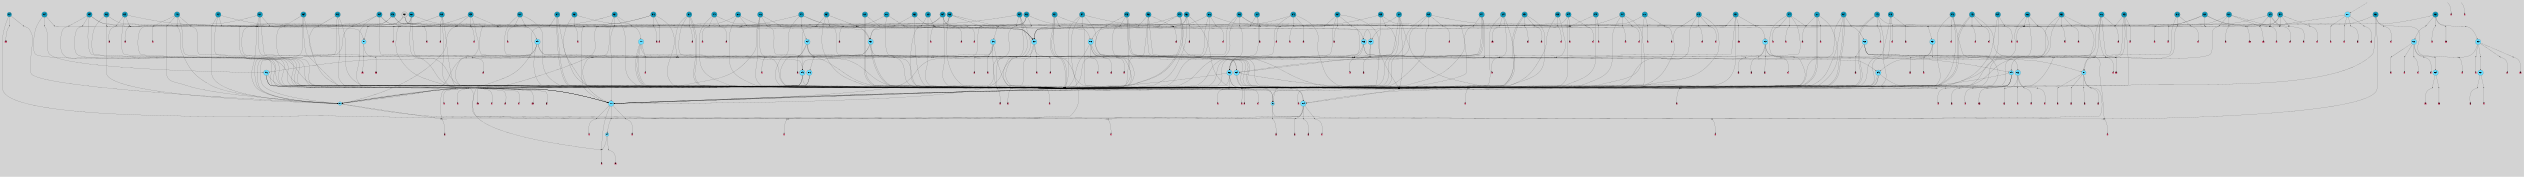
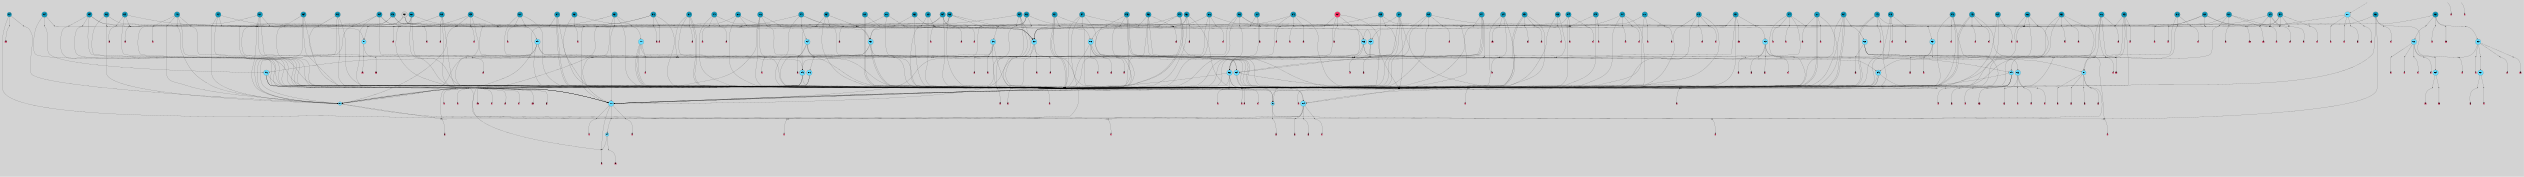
(1337, 15) -> (1337, 15)
